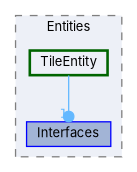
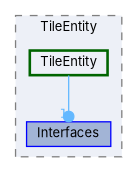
(69, 28) -> (69, 28)
